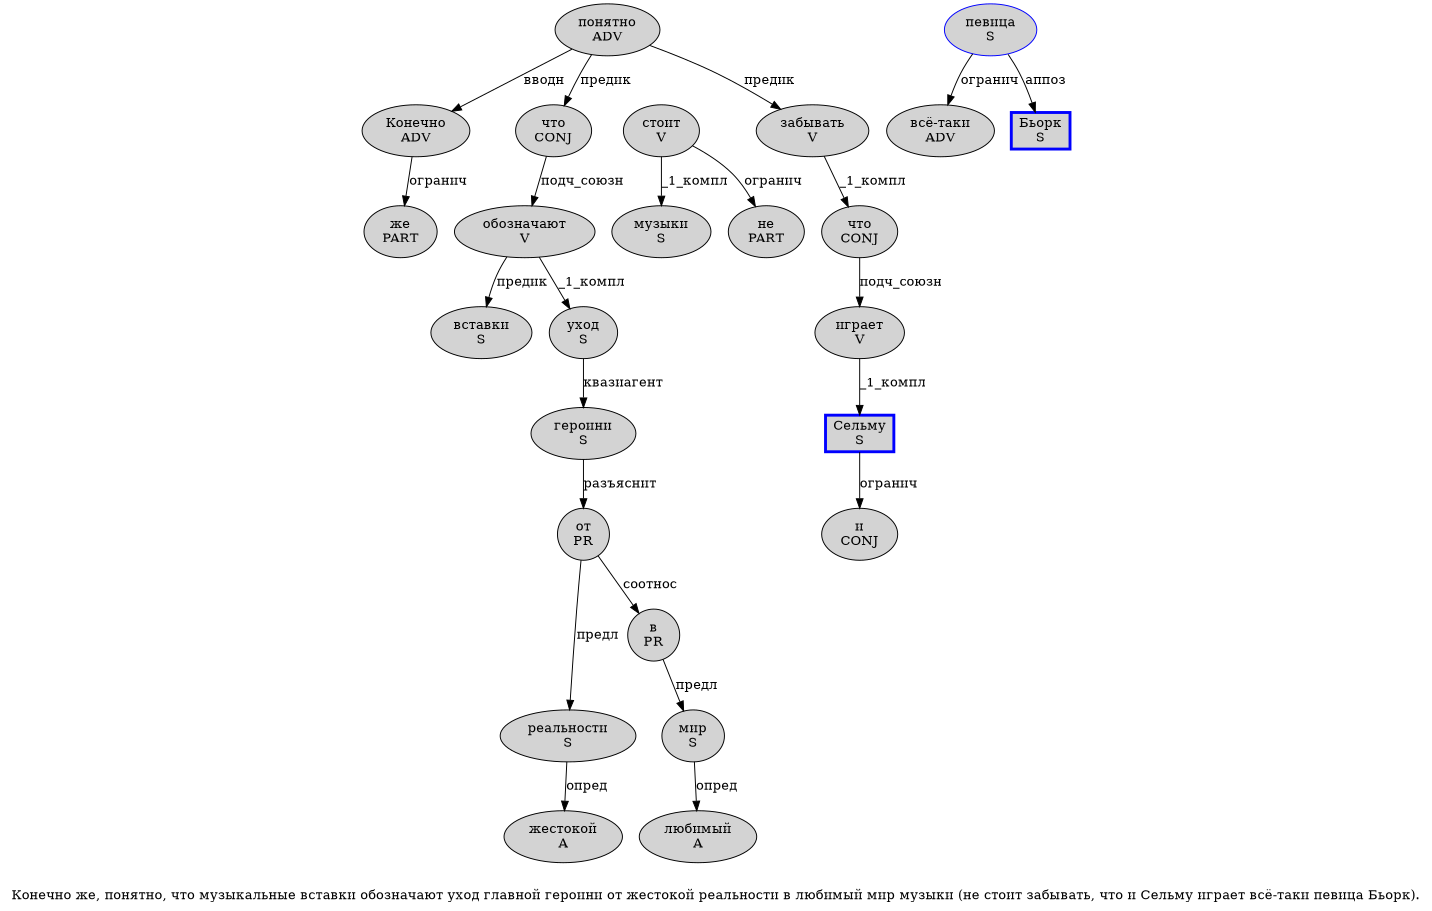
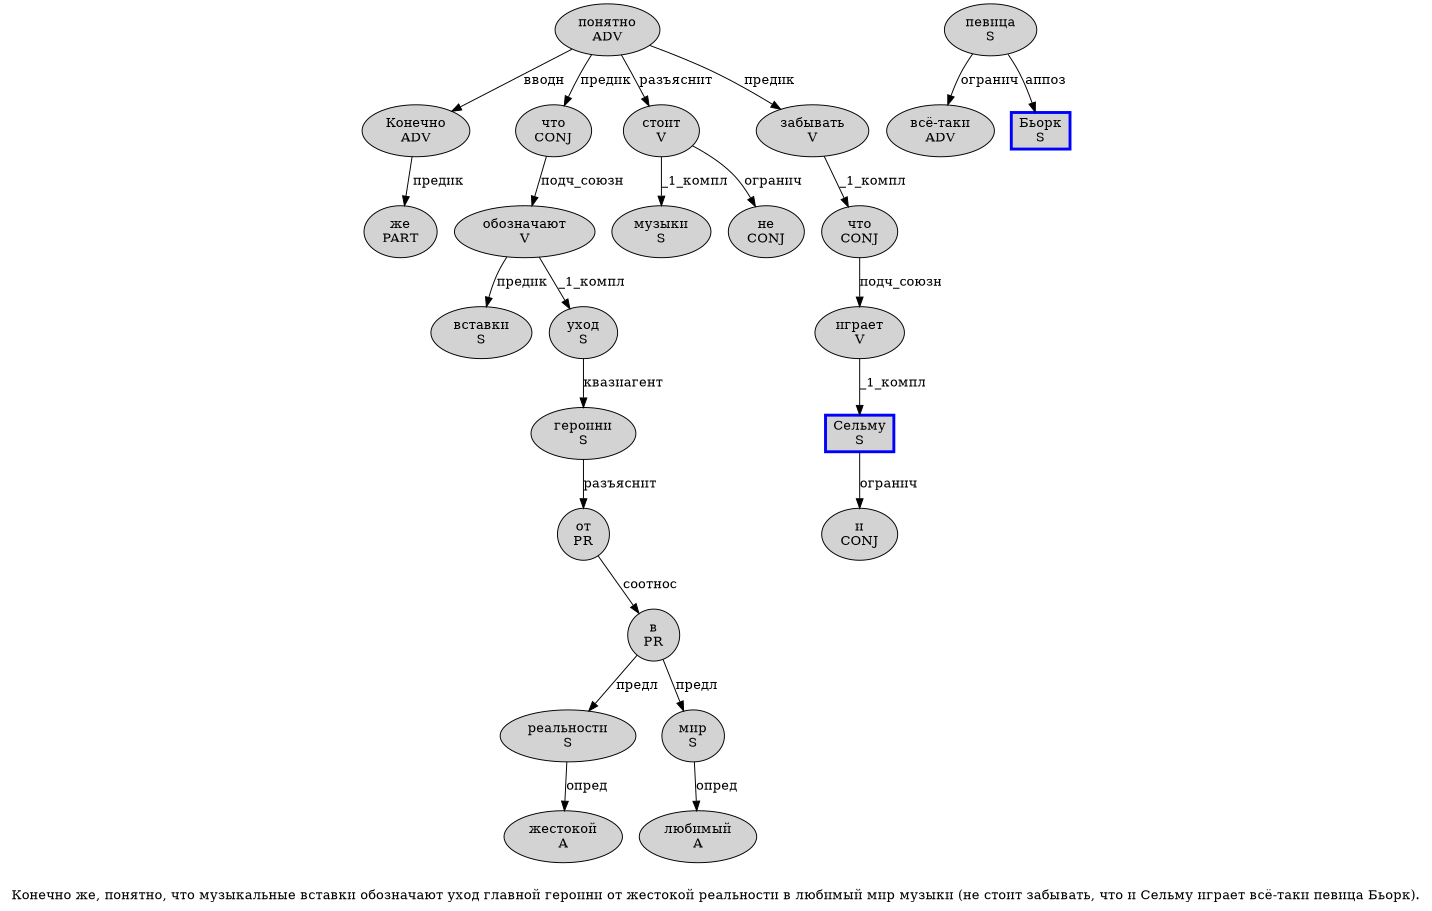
(991, 30) -> (991, 30)
none -> (633, 76)
(439, 181) -> (439, 181)
(766, 232) -> (766, 232)
(575, 630) -> (616, 679)
